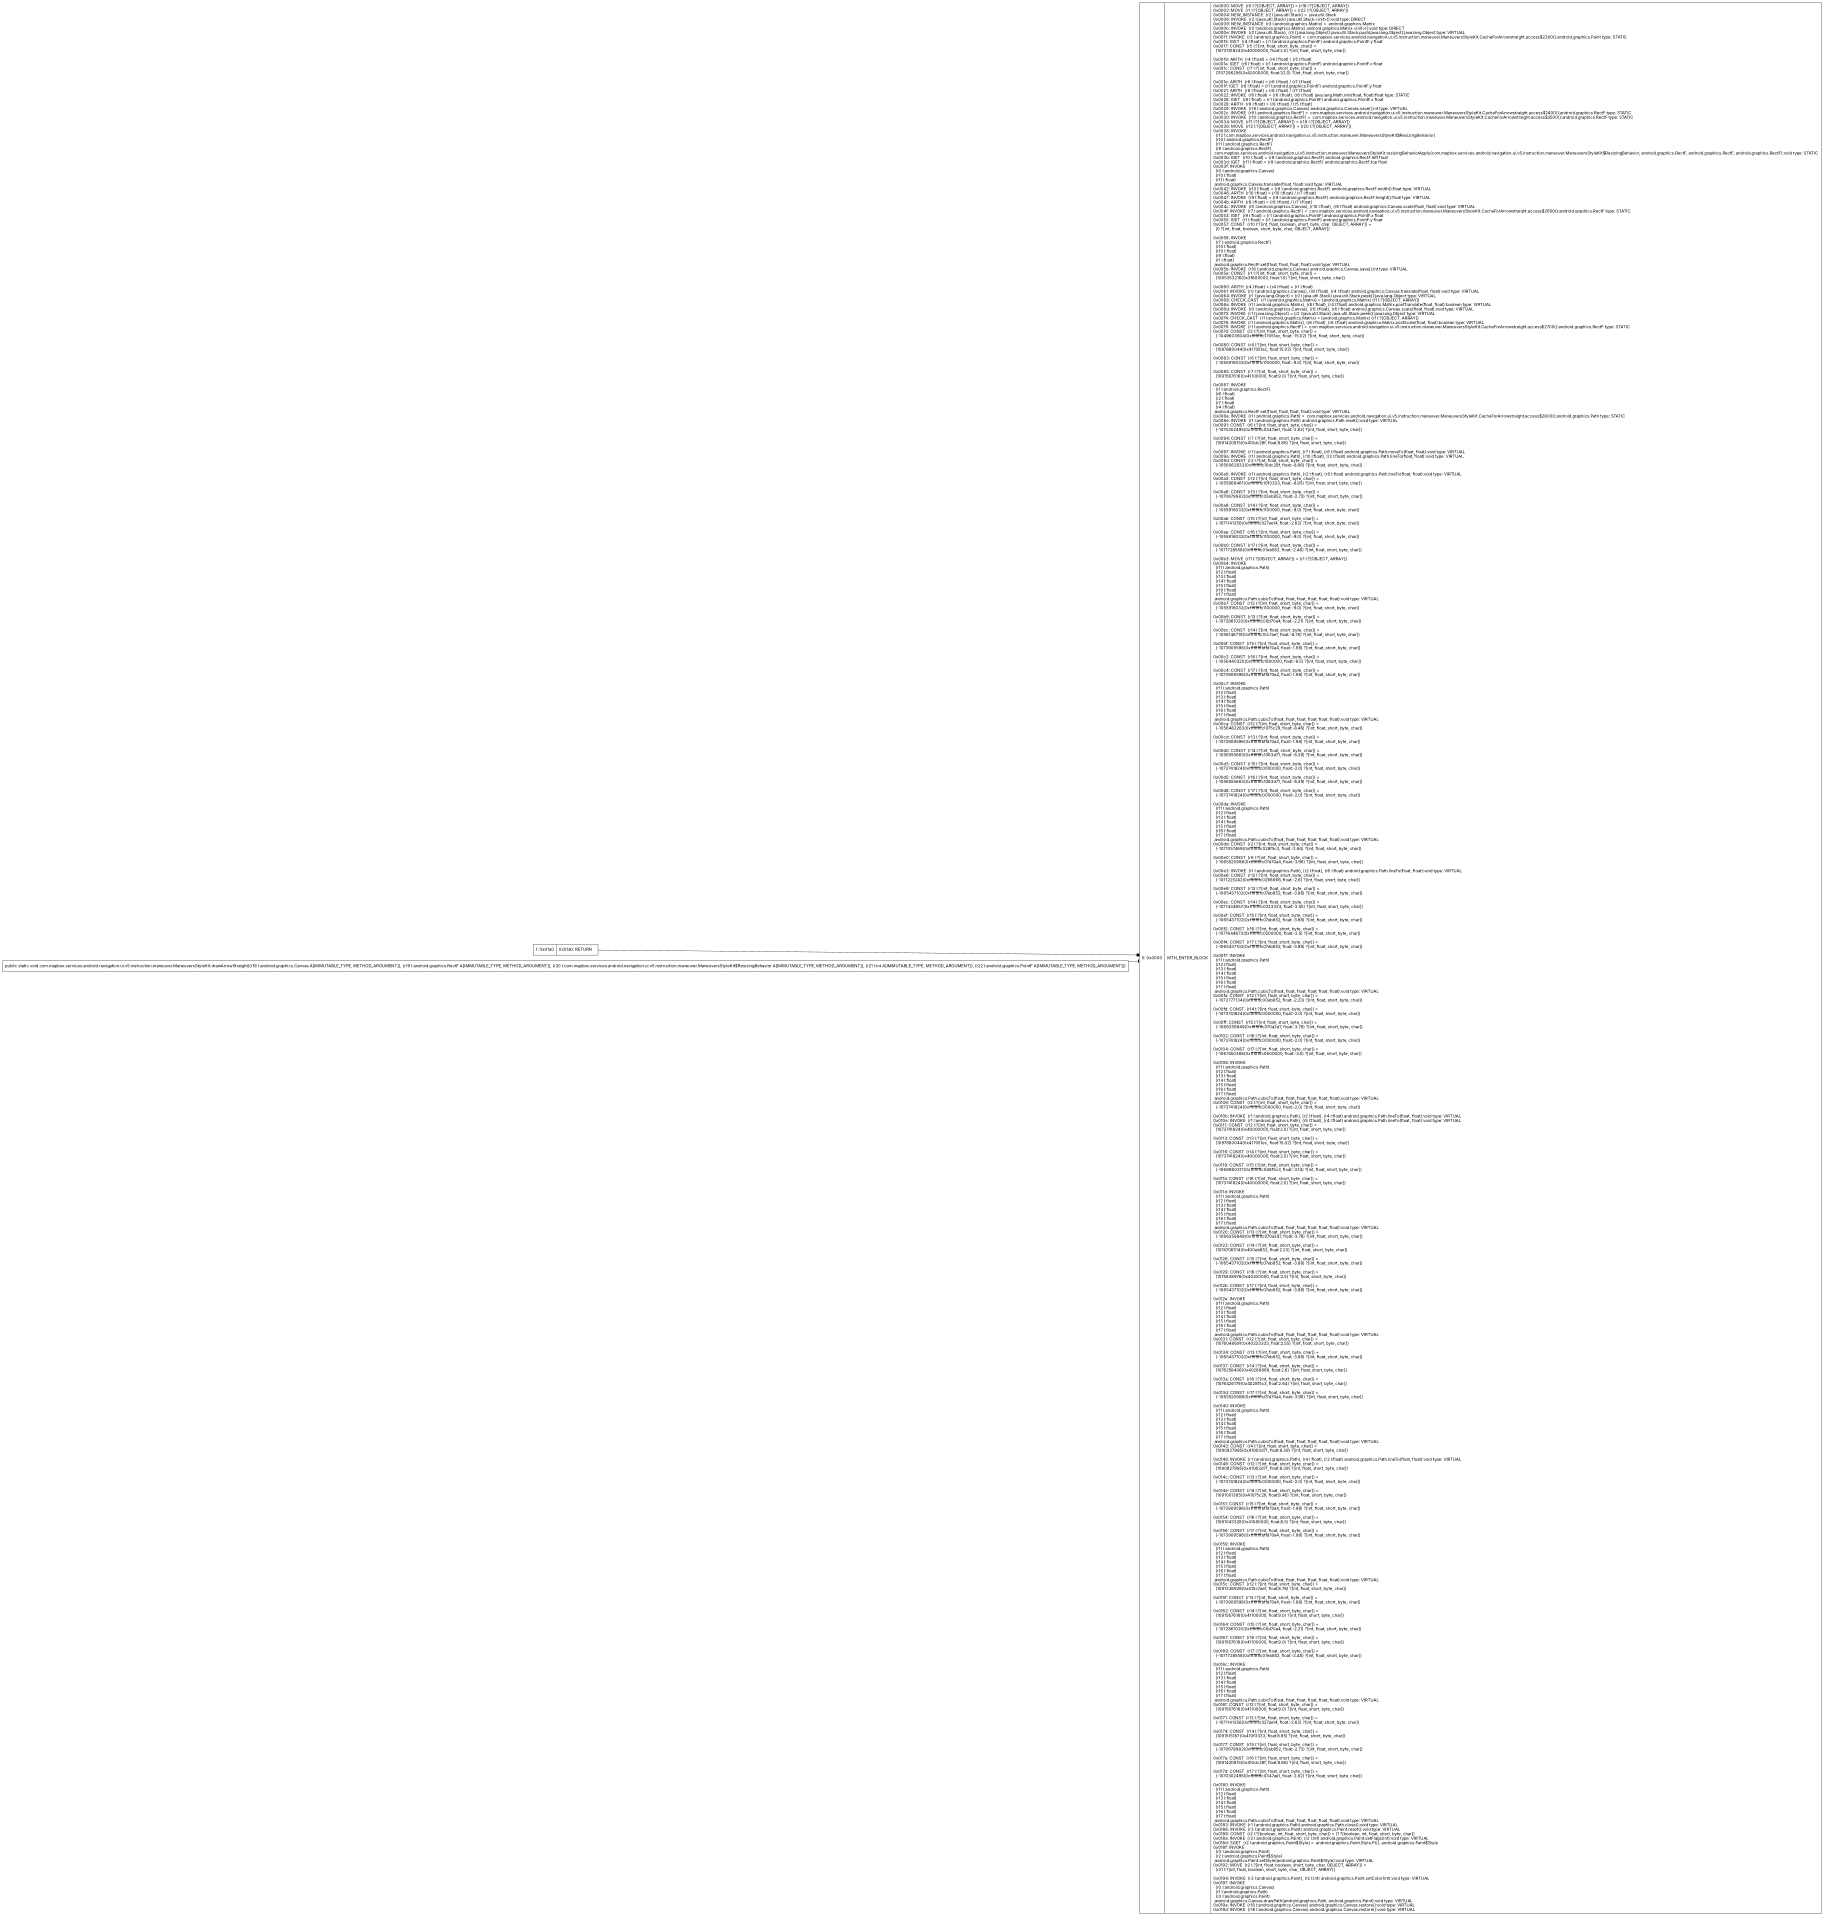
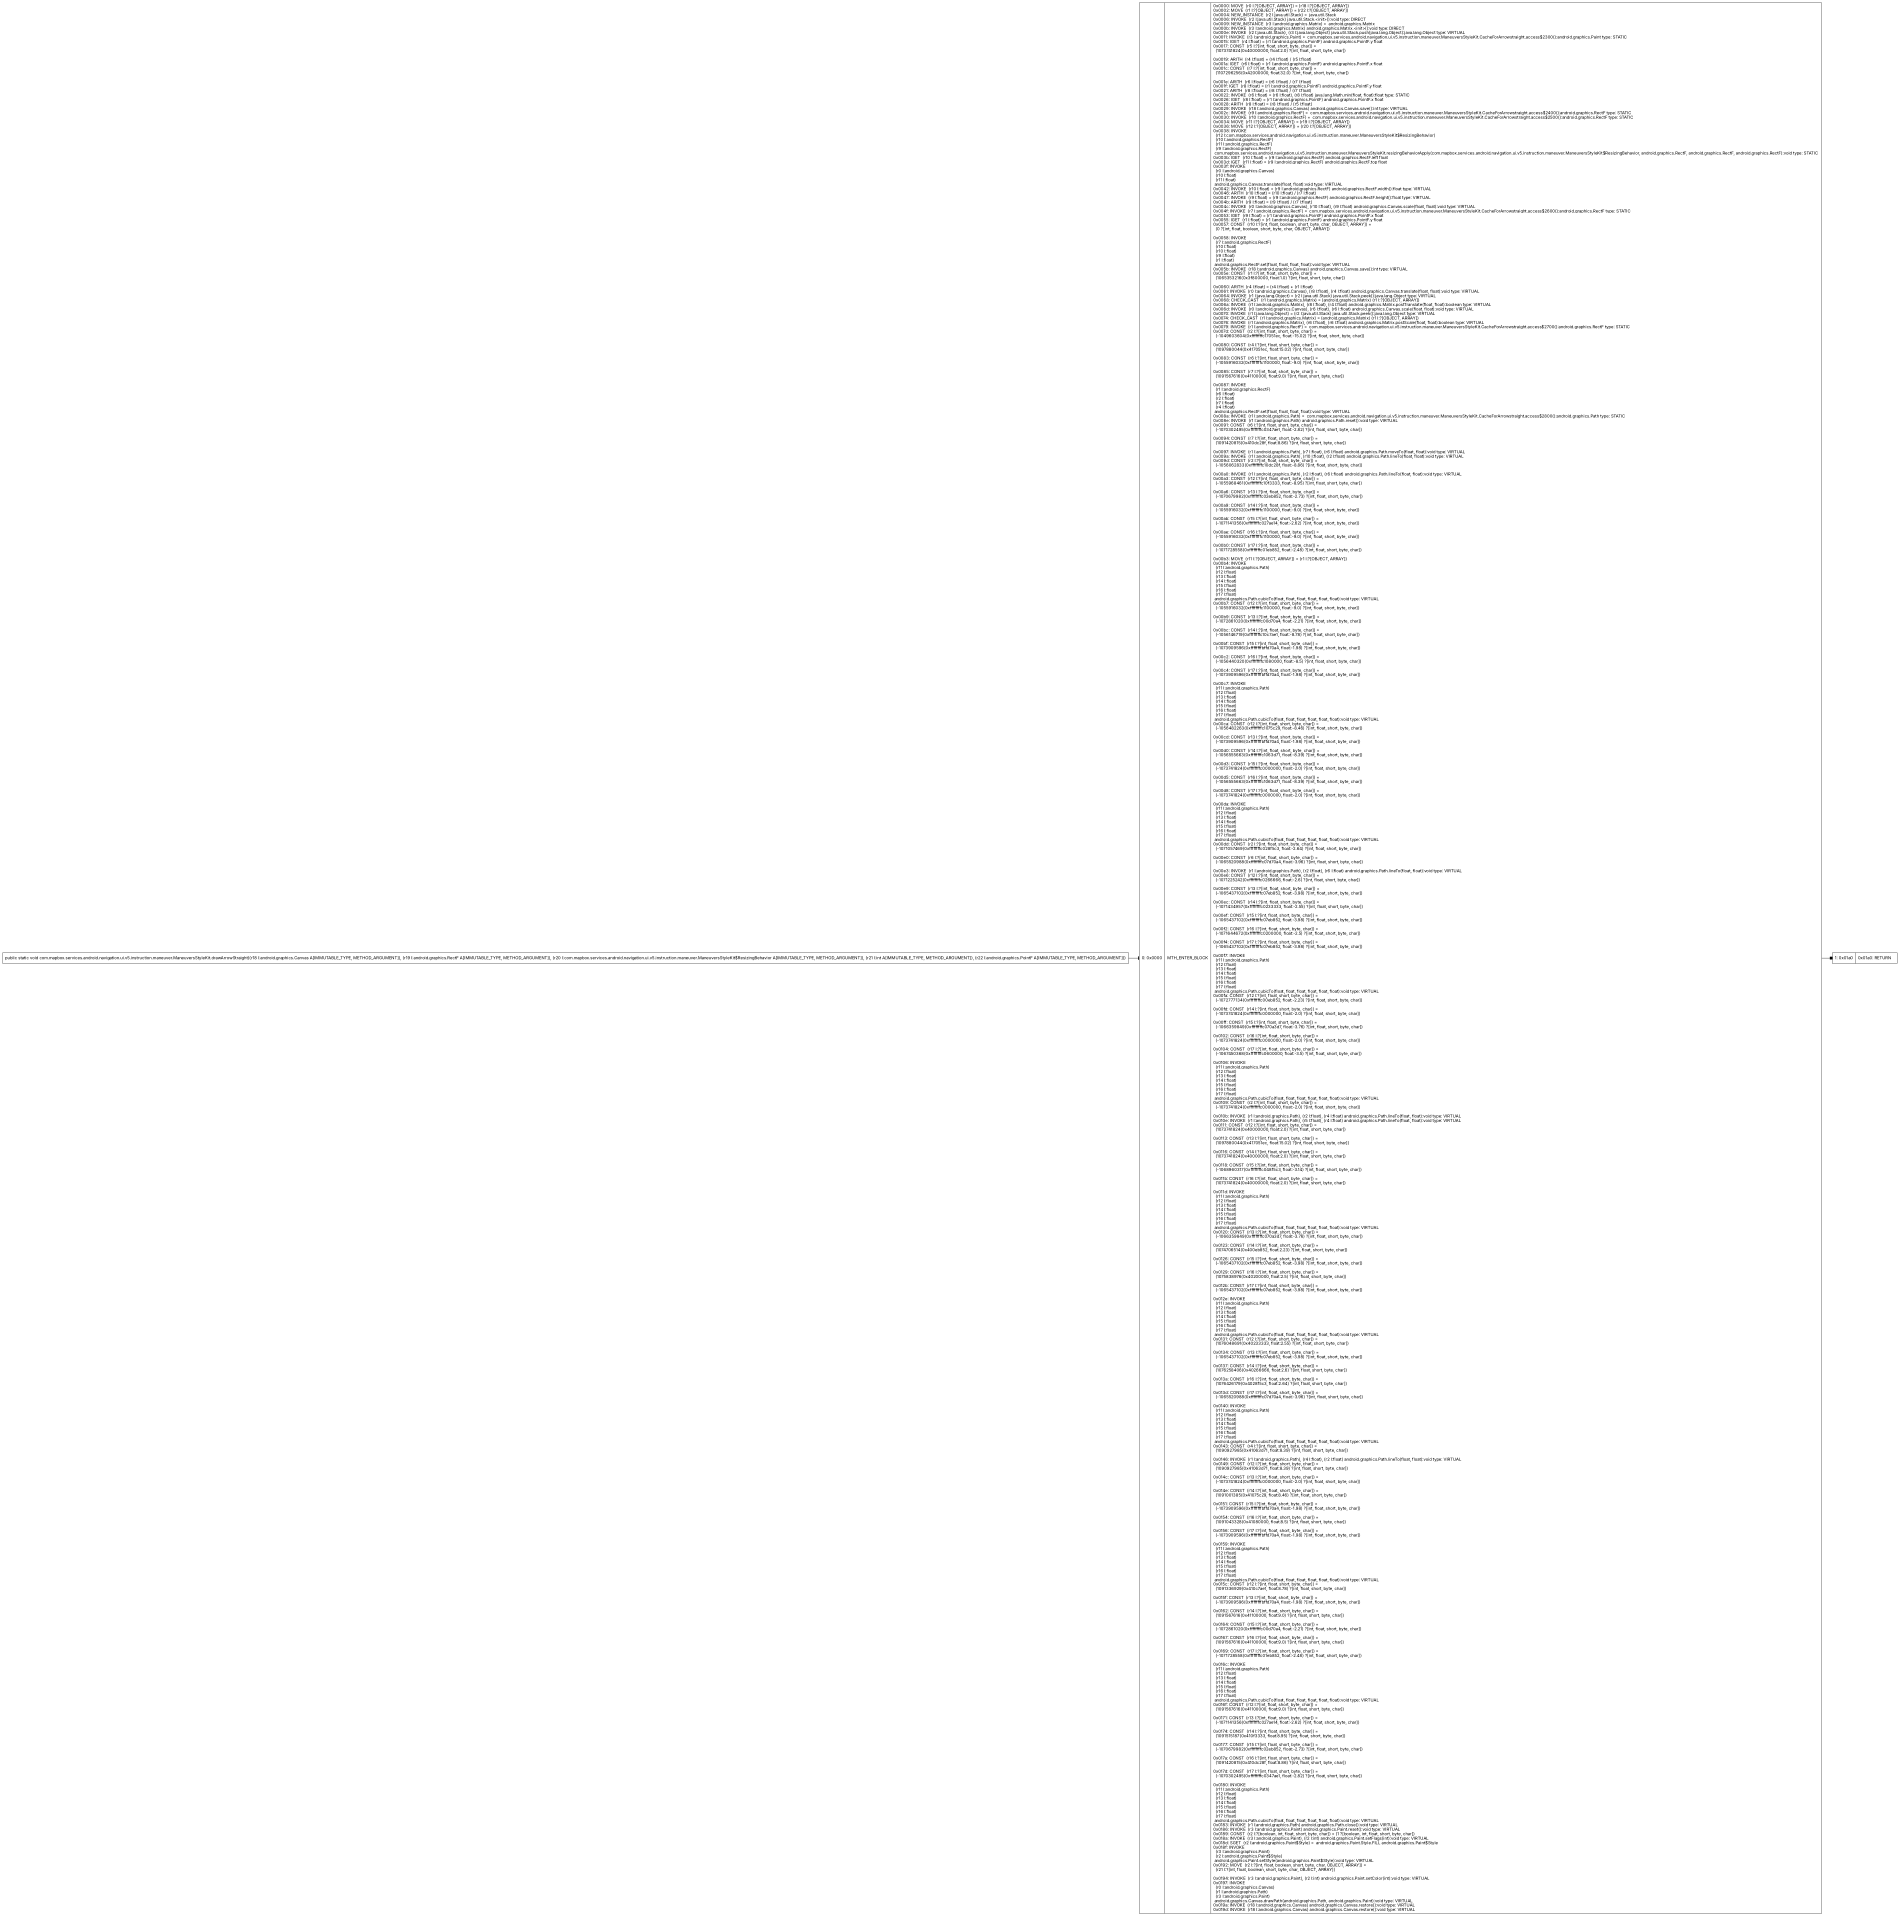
(867, 953) -> (1826, 958)
